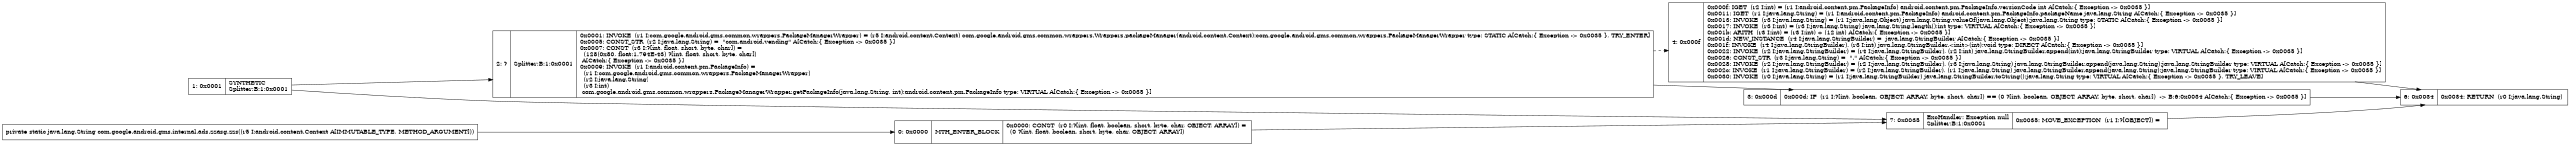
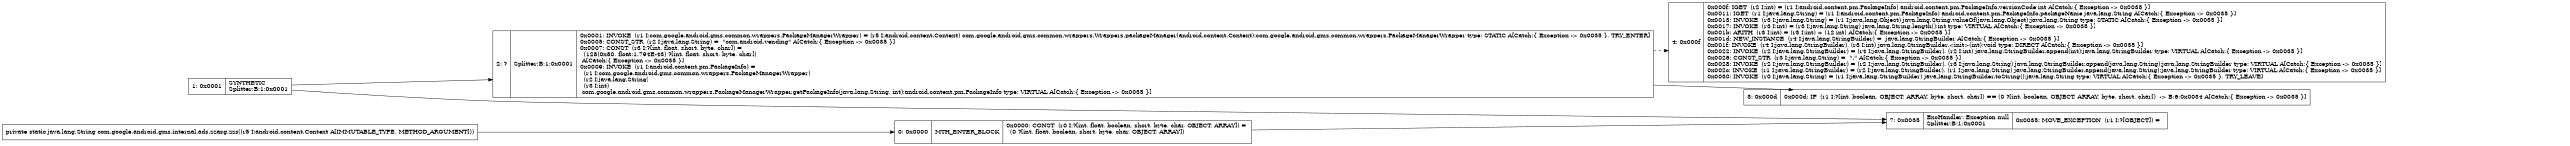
(2484, 97) -> none
